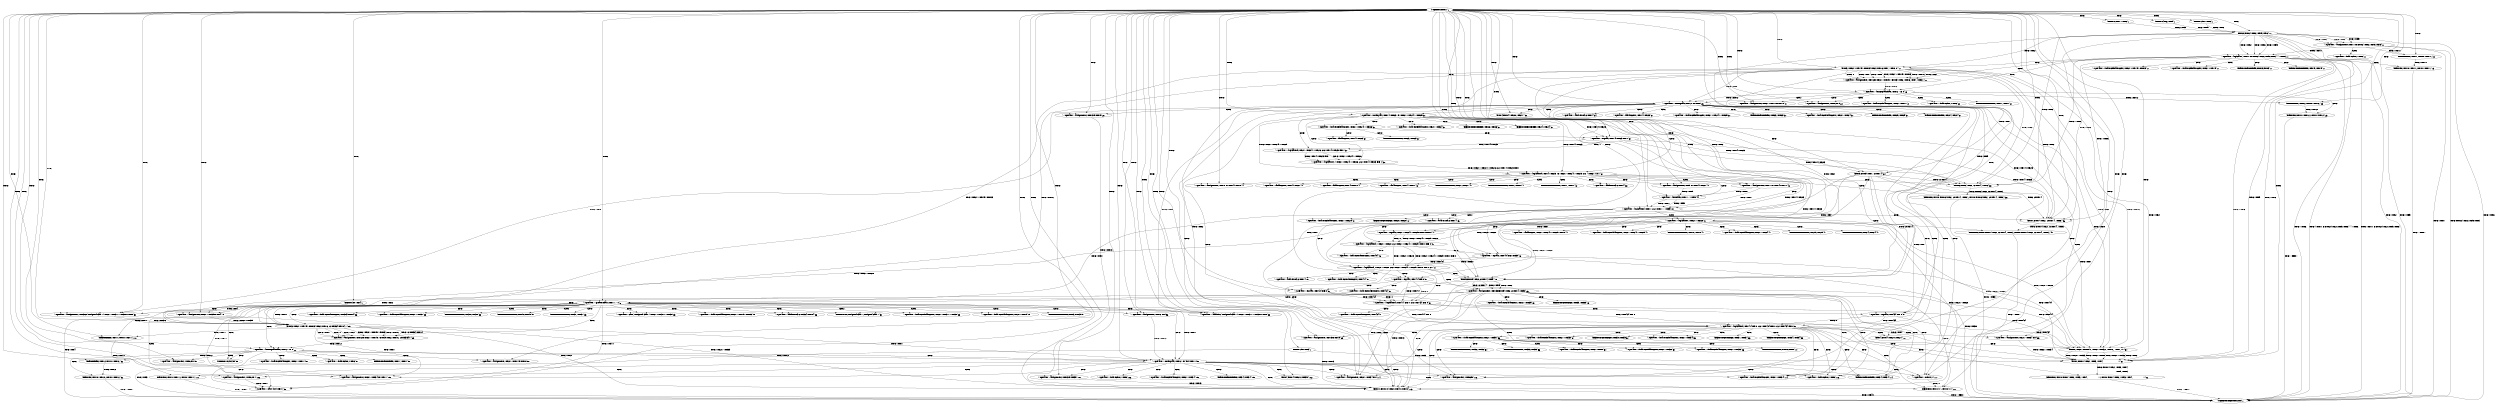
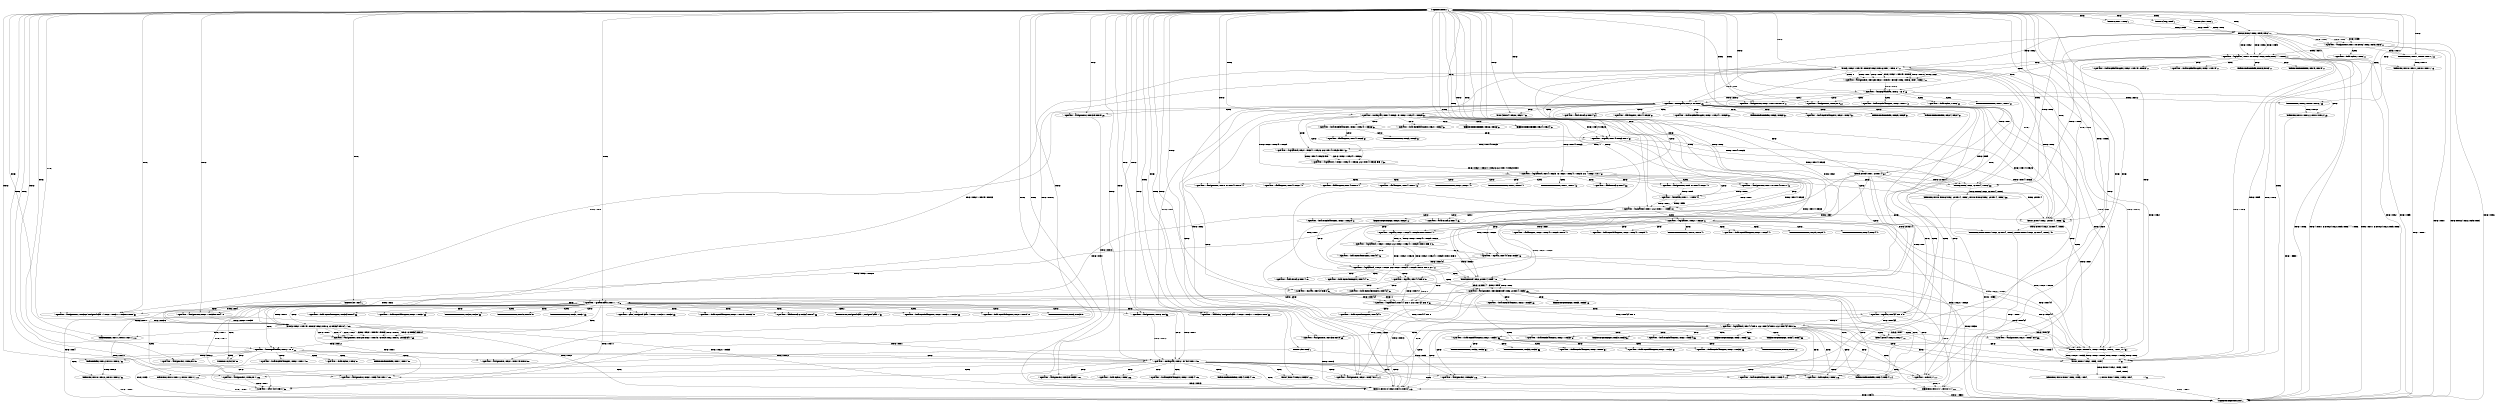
(2027, 127) -> (2027, 127)
(1667, 130) -> none
